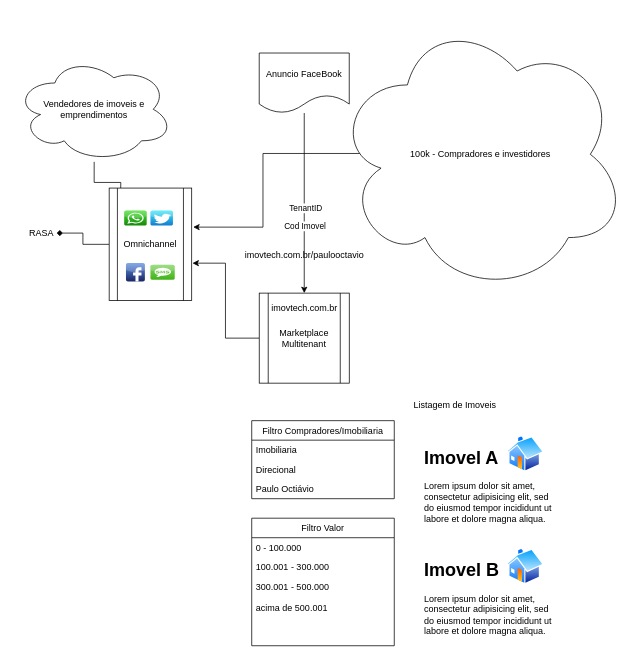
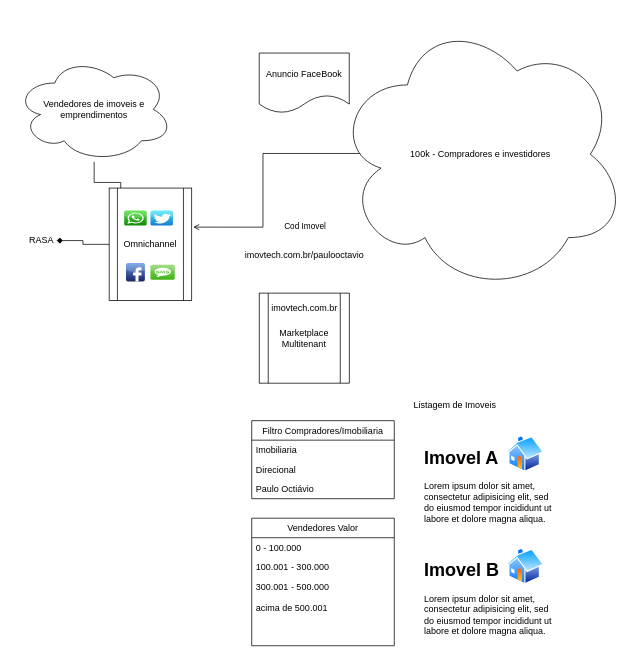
(304, 167) -> none
(199, 227) -> (198, 227)
(42, 233) -> (42, 240)
(225, 297) -> none
(323, 528) -> (323, 528)
